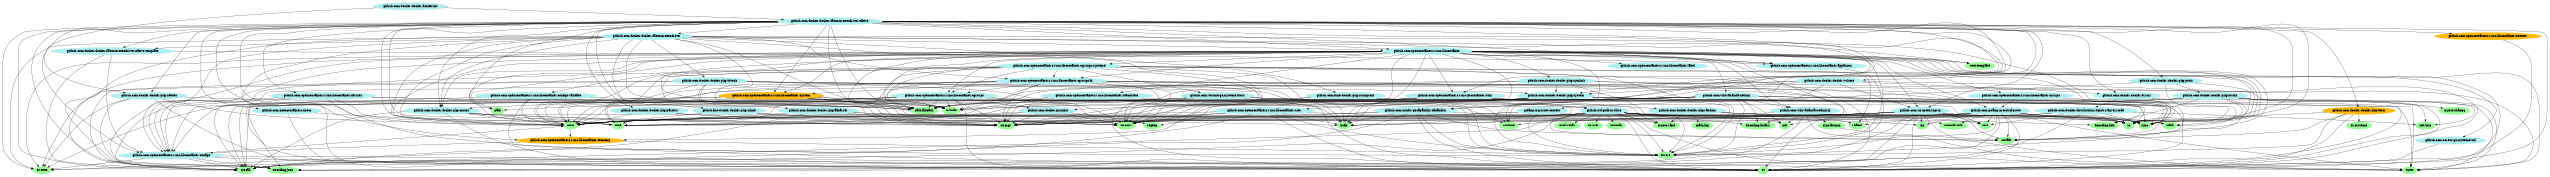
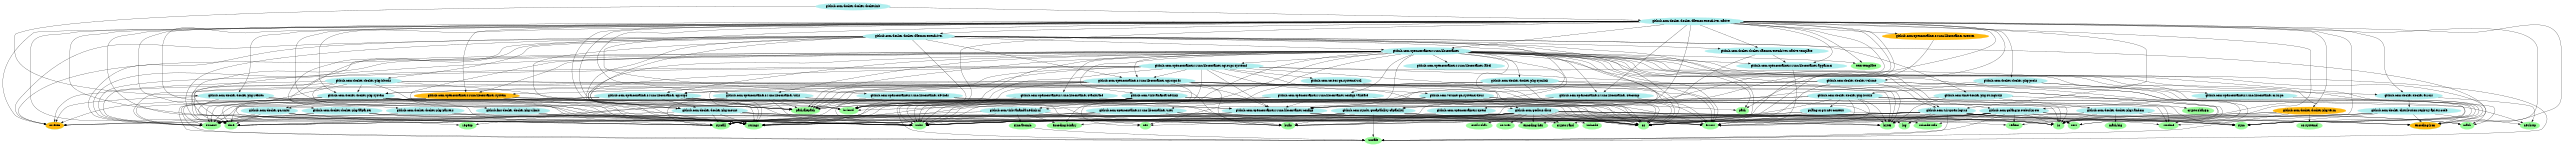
(1463, 39) -> none
(951, 111) -> (849, 111)
(1604, 111) -> (1533, 111)
(570, 132) -> (1238, 100)
(570, 141) -> (1599, 96)
(102, 165) -> none
(42, 170) -> (55, 126)
(283, 170) -> (2425, 126)
